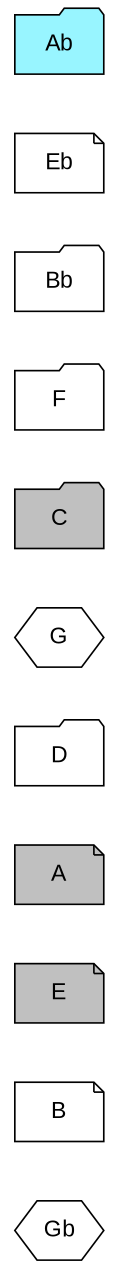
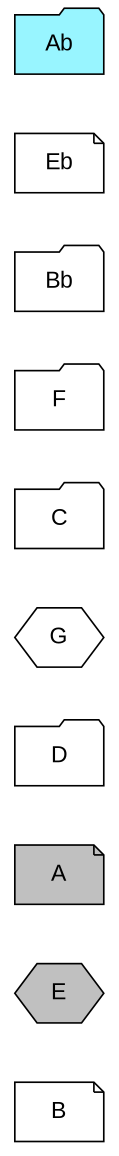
(59, 519) -> (59, 519)
(59, 993) -> (59, 993)
(59, 1230) -> none
